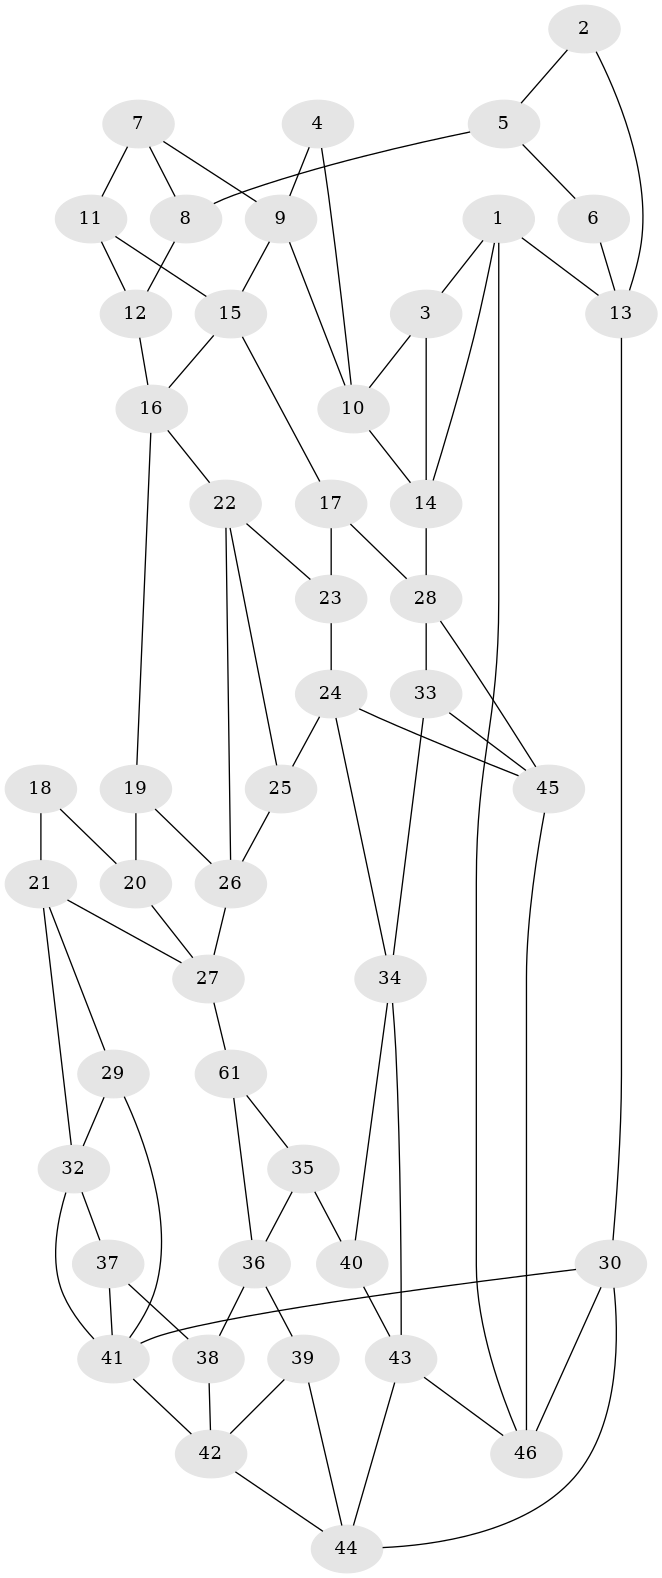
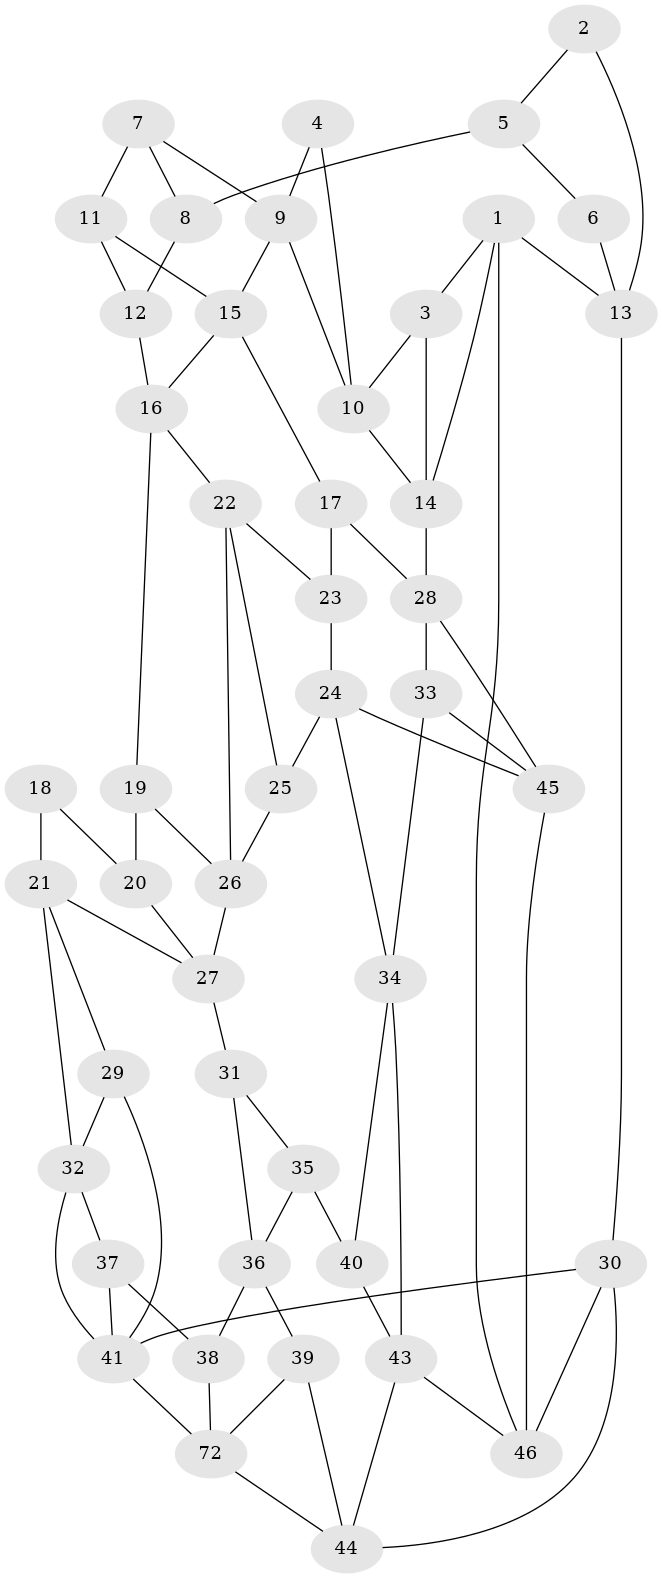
(231, 1074) -> (231, 1074)
(211, 1454) -> (211, 1454)
